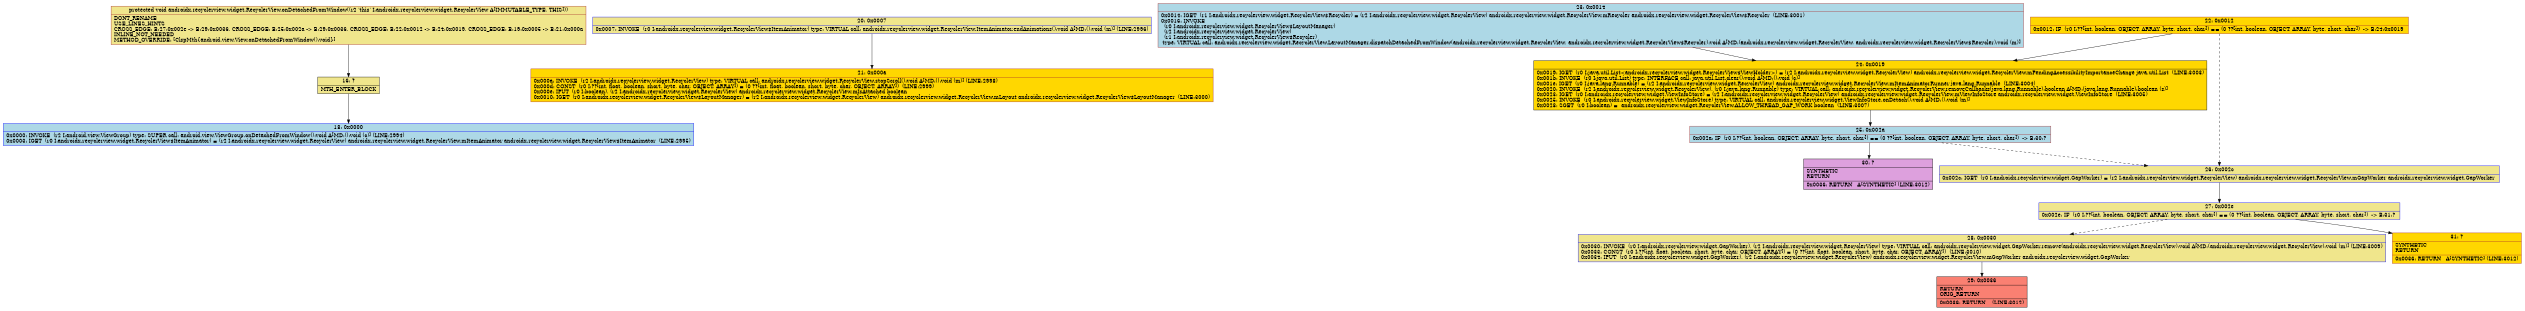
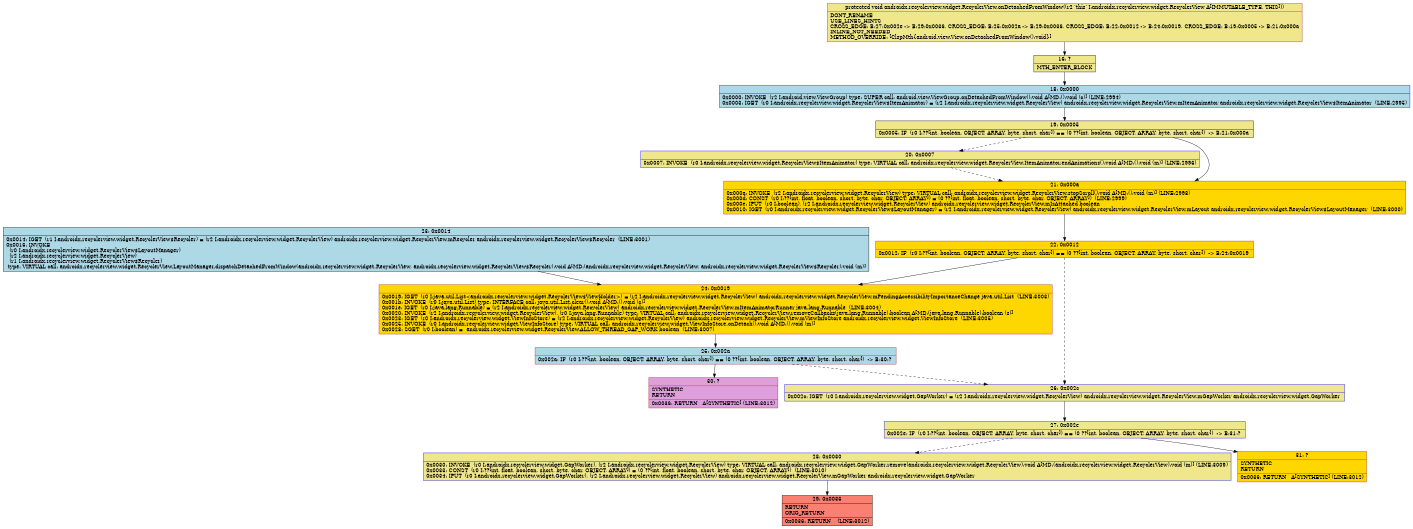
(1591, 25) -> (436, 249)
(872, 49) -> (975, 174)
(1870, 85) -> (716, 309)
none -> (1065, 129)
(1868, 174) -> (713, 393)
none -> (1065, 226)
